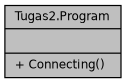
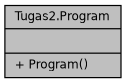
(60, 65) -> (52, 65)
